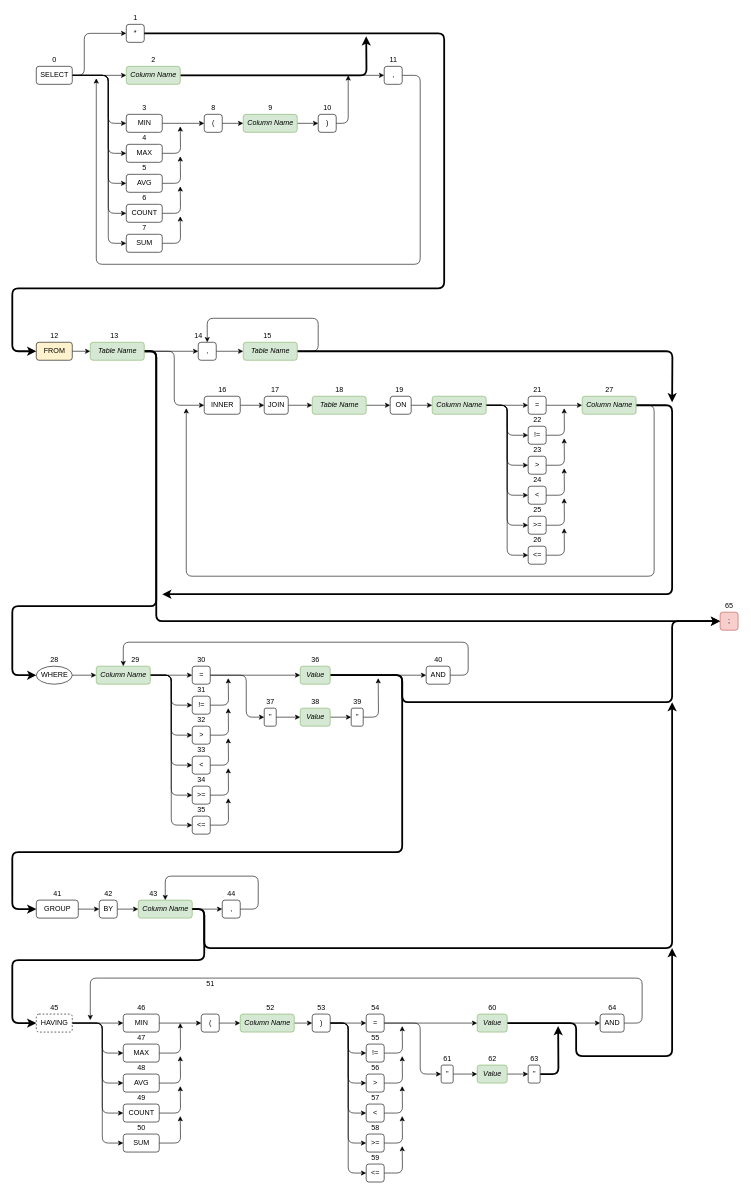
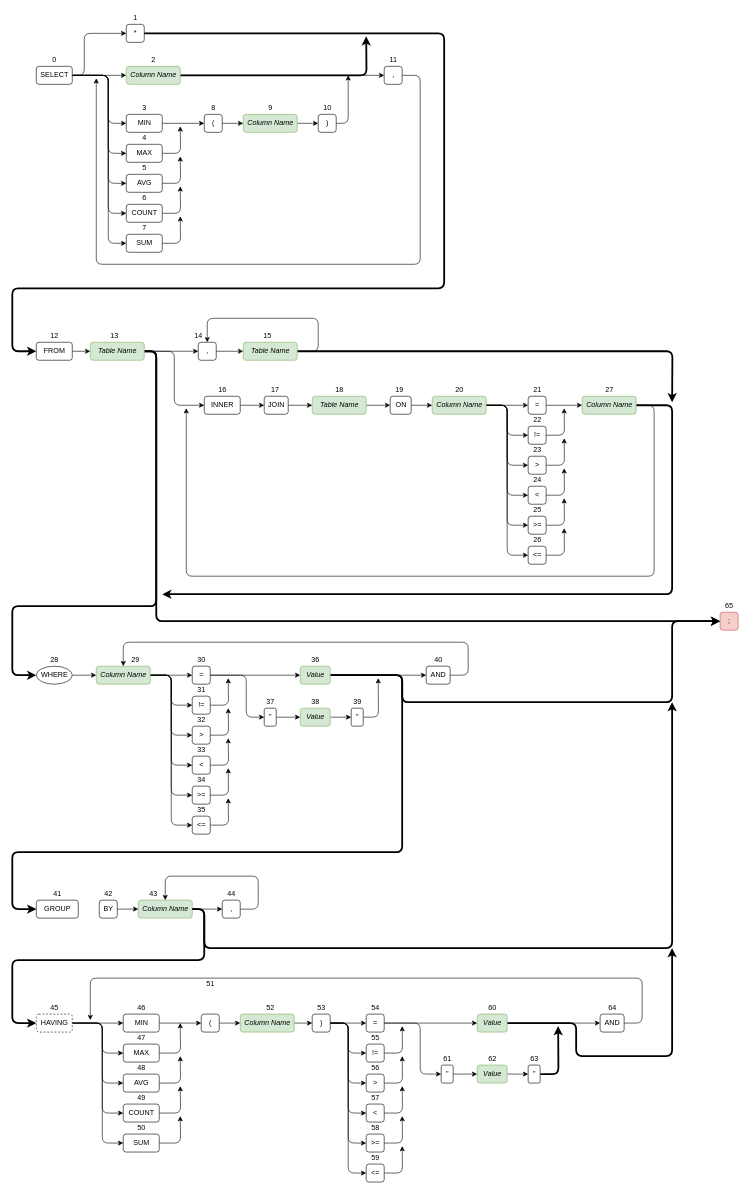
(54, 351) -> (54, 351)
none -> (459, 390)
(93, 909) -> none
